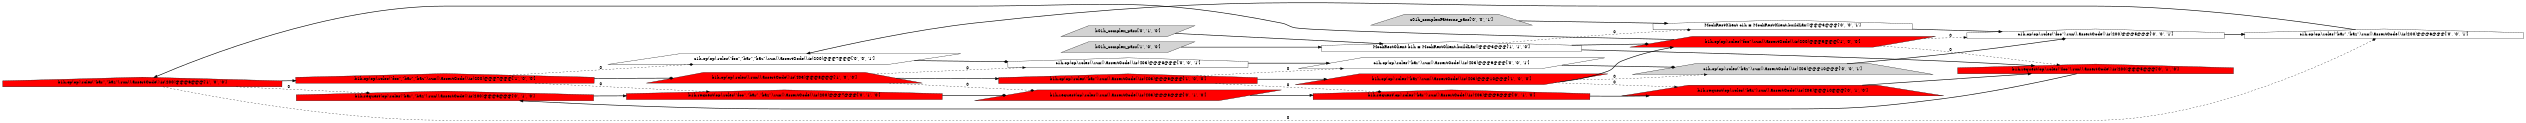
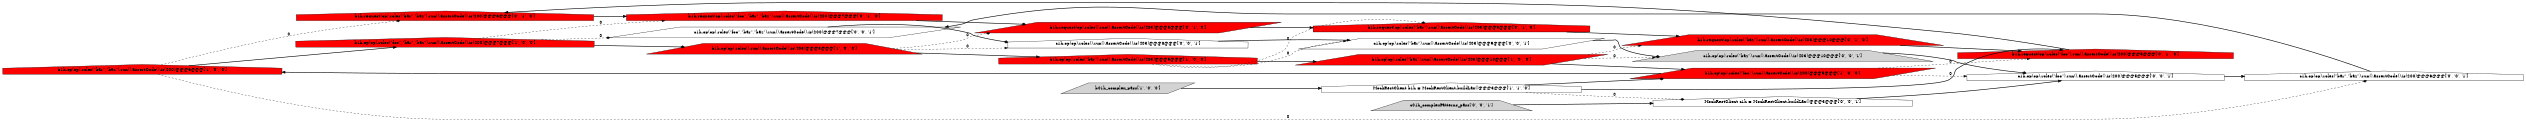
(1128, 31) -> none
